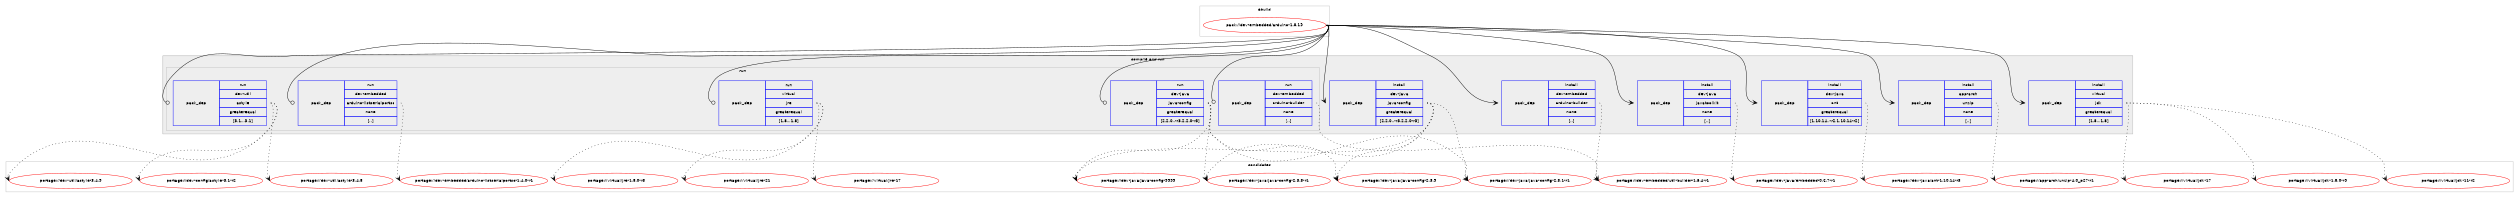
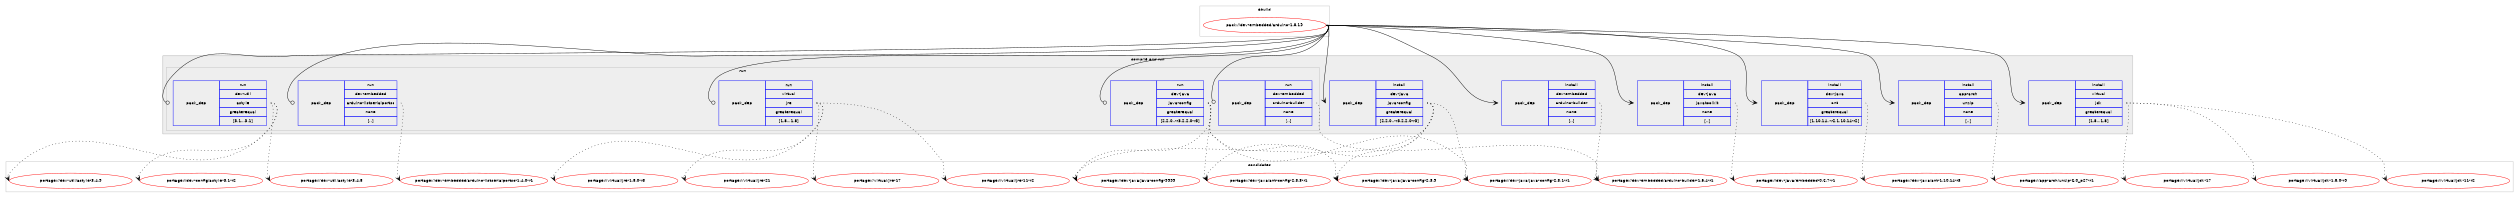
none -> (1008, 181)
(1269, 181) -> (1269, 181)
(1663, 181) -> (1663, 181)
(2057, 181) -> (2057, 181)
